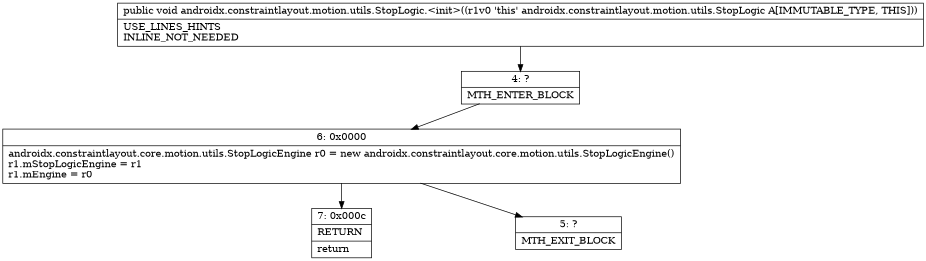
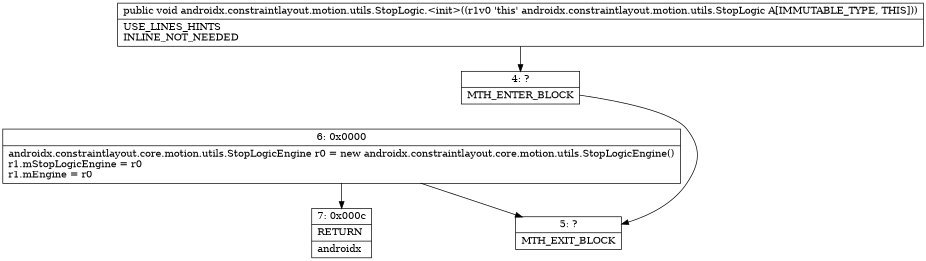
(449, 115) -> (692, 136)
(75, 164) -> (75, 164)
(333, 249) -> (340, 249)
